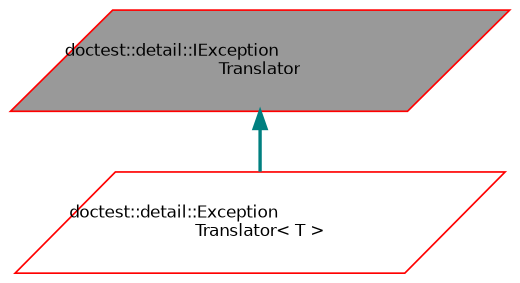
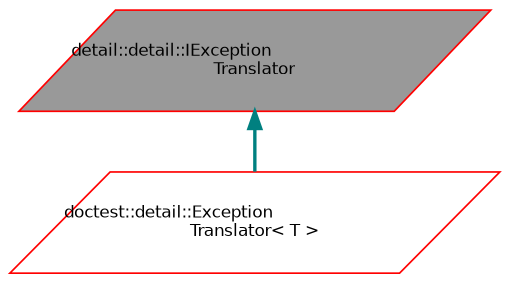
(260, 61) -> (255, 61)
